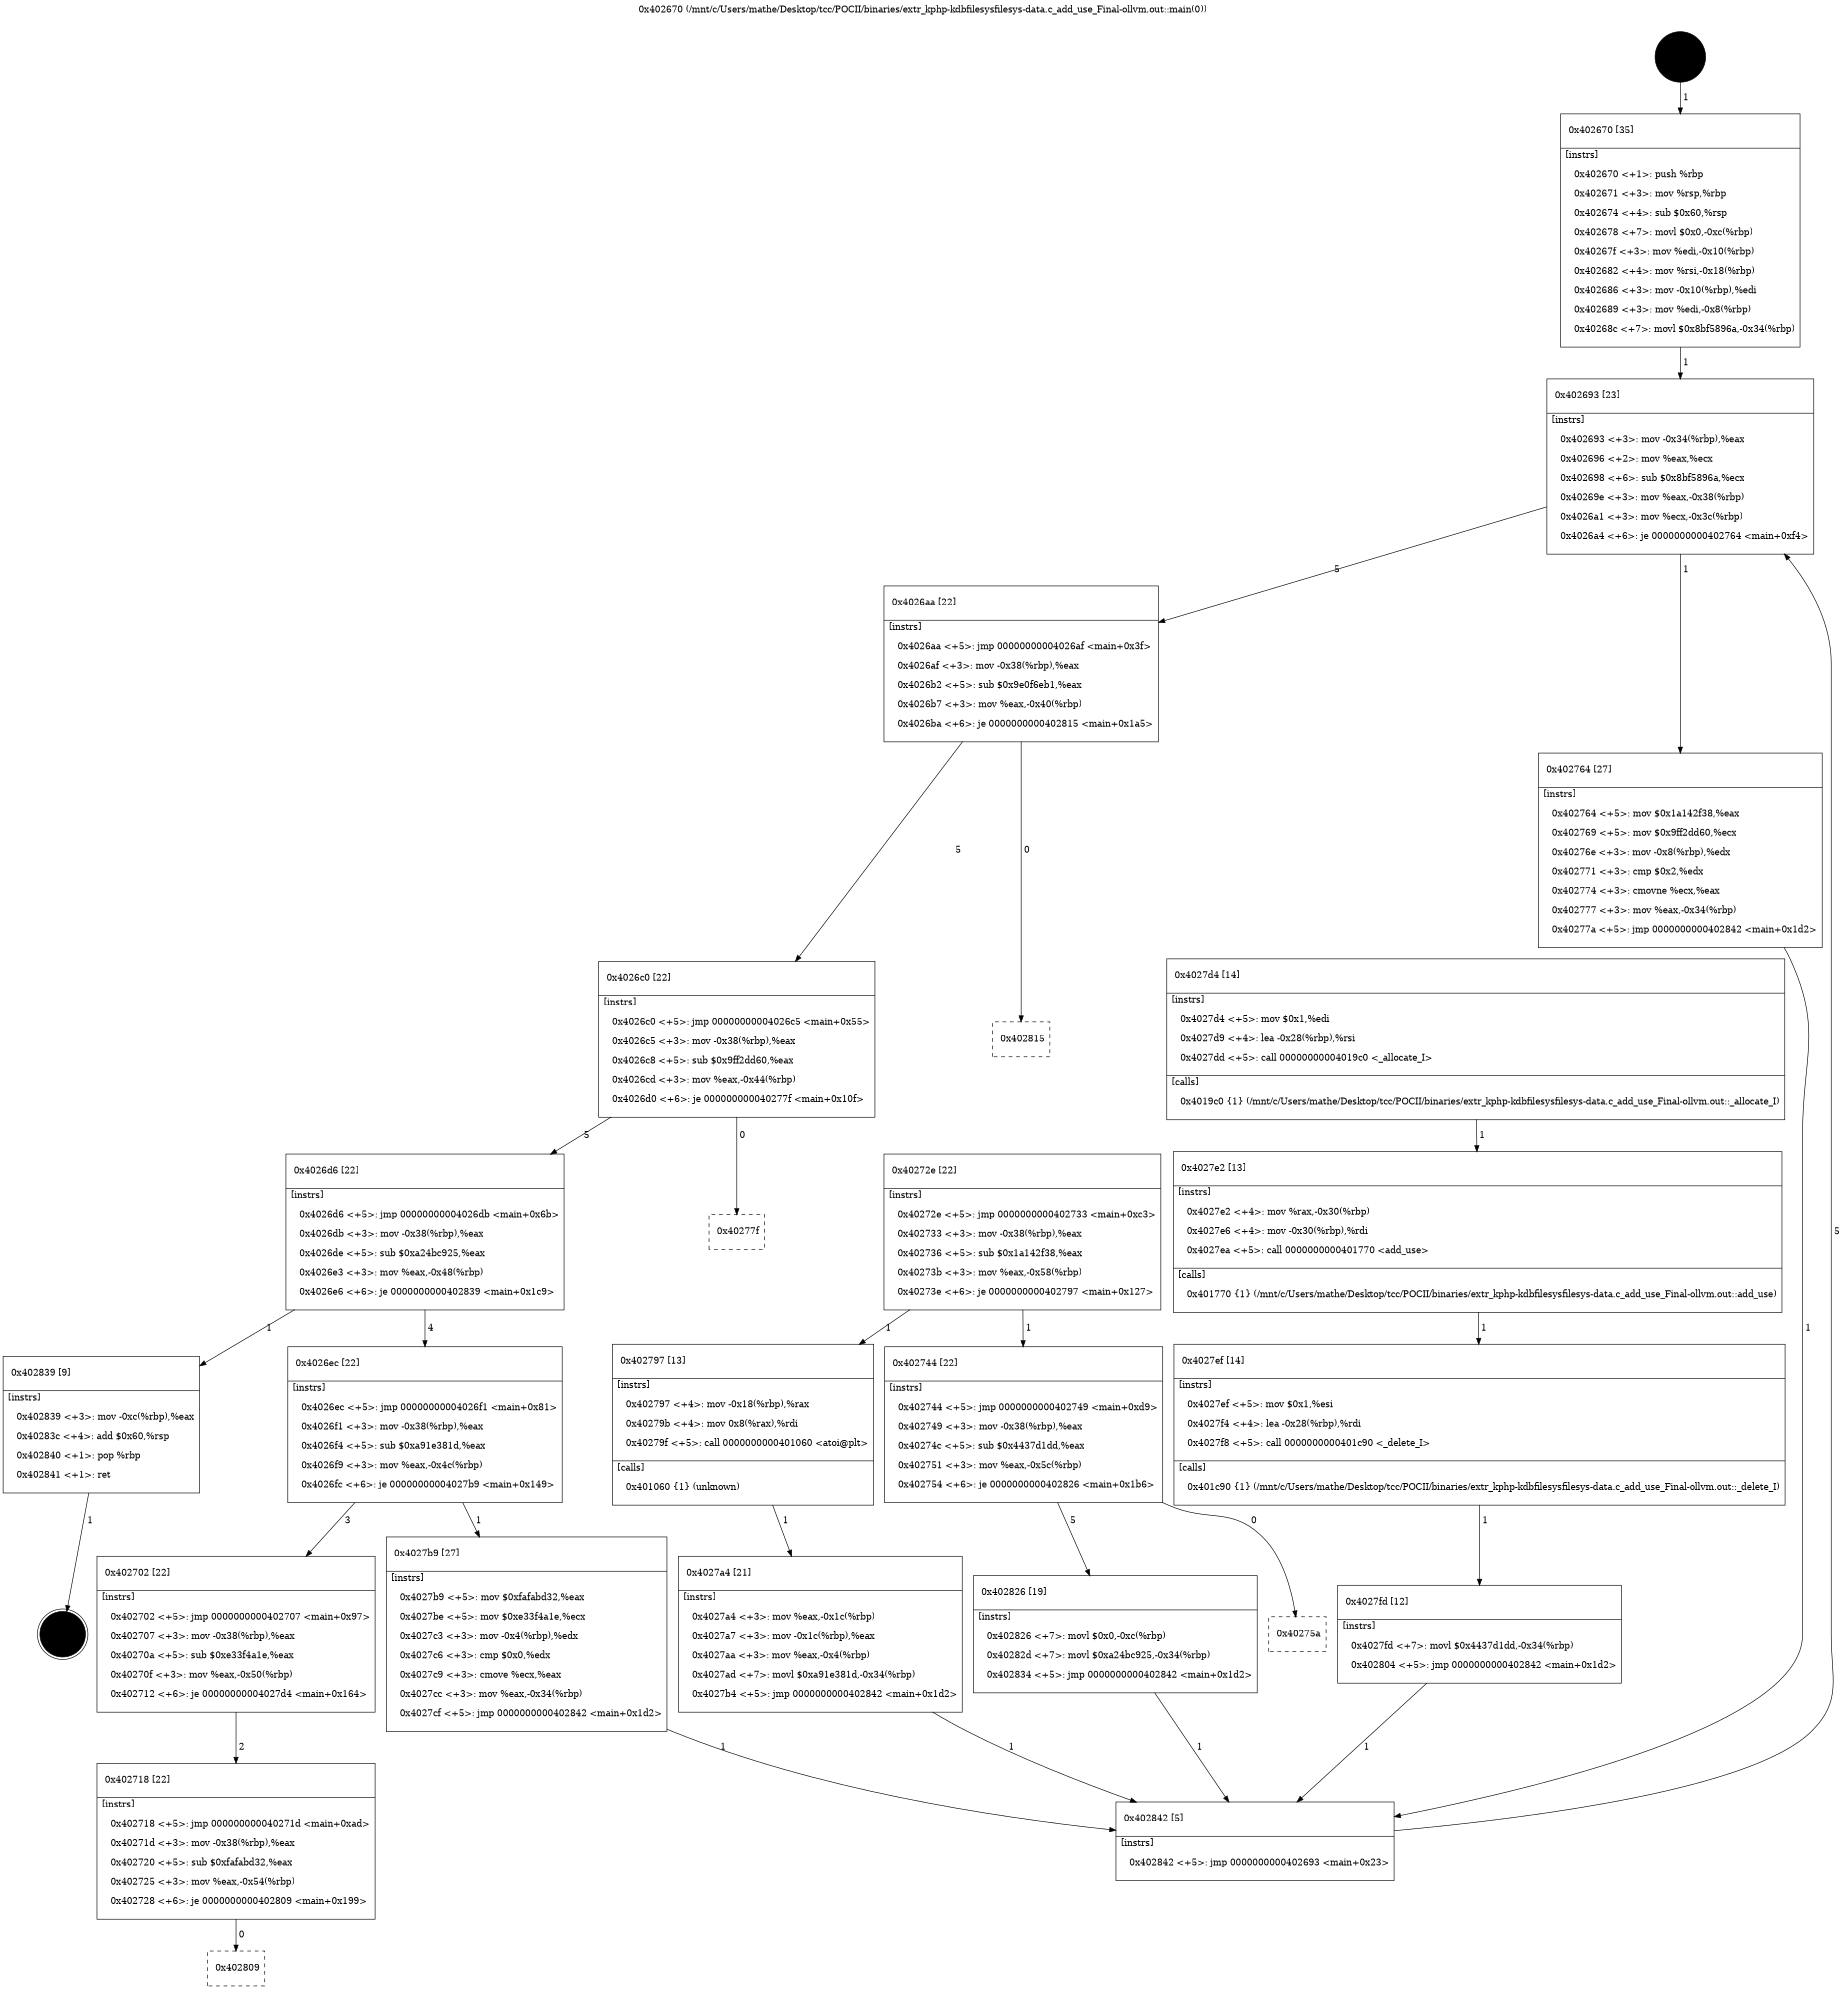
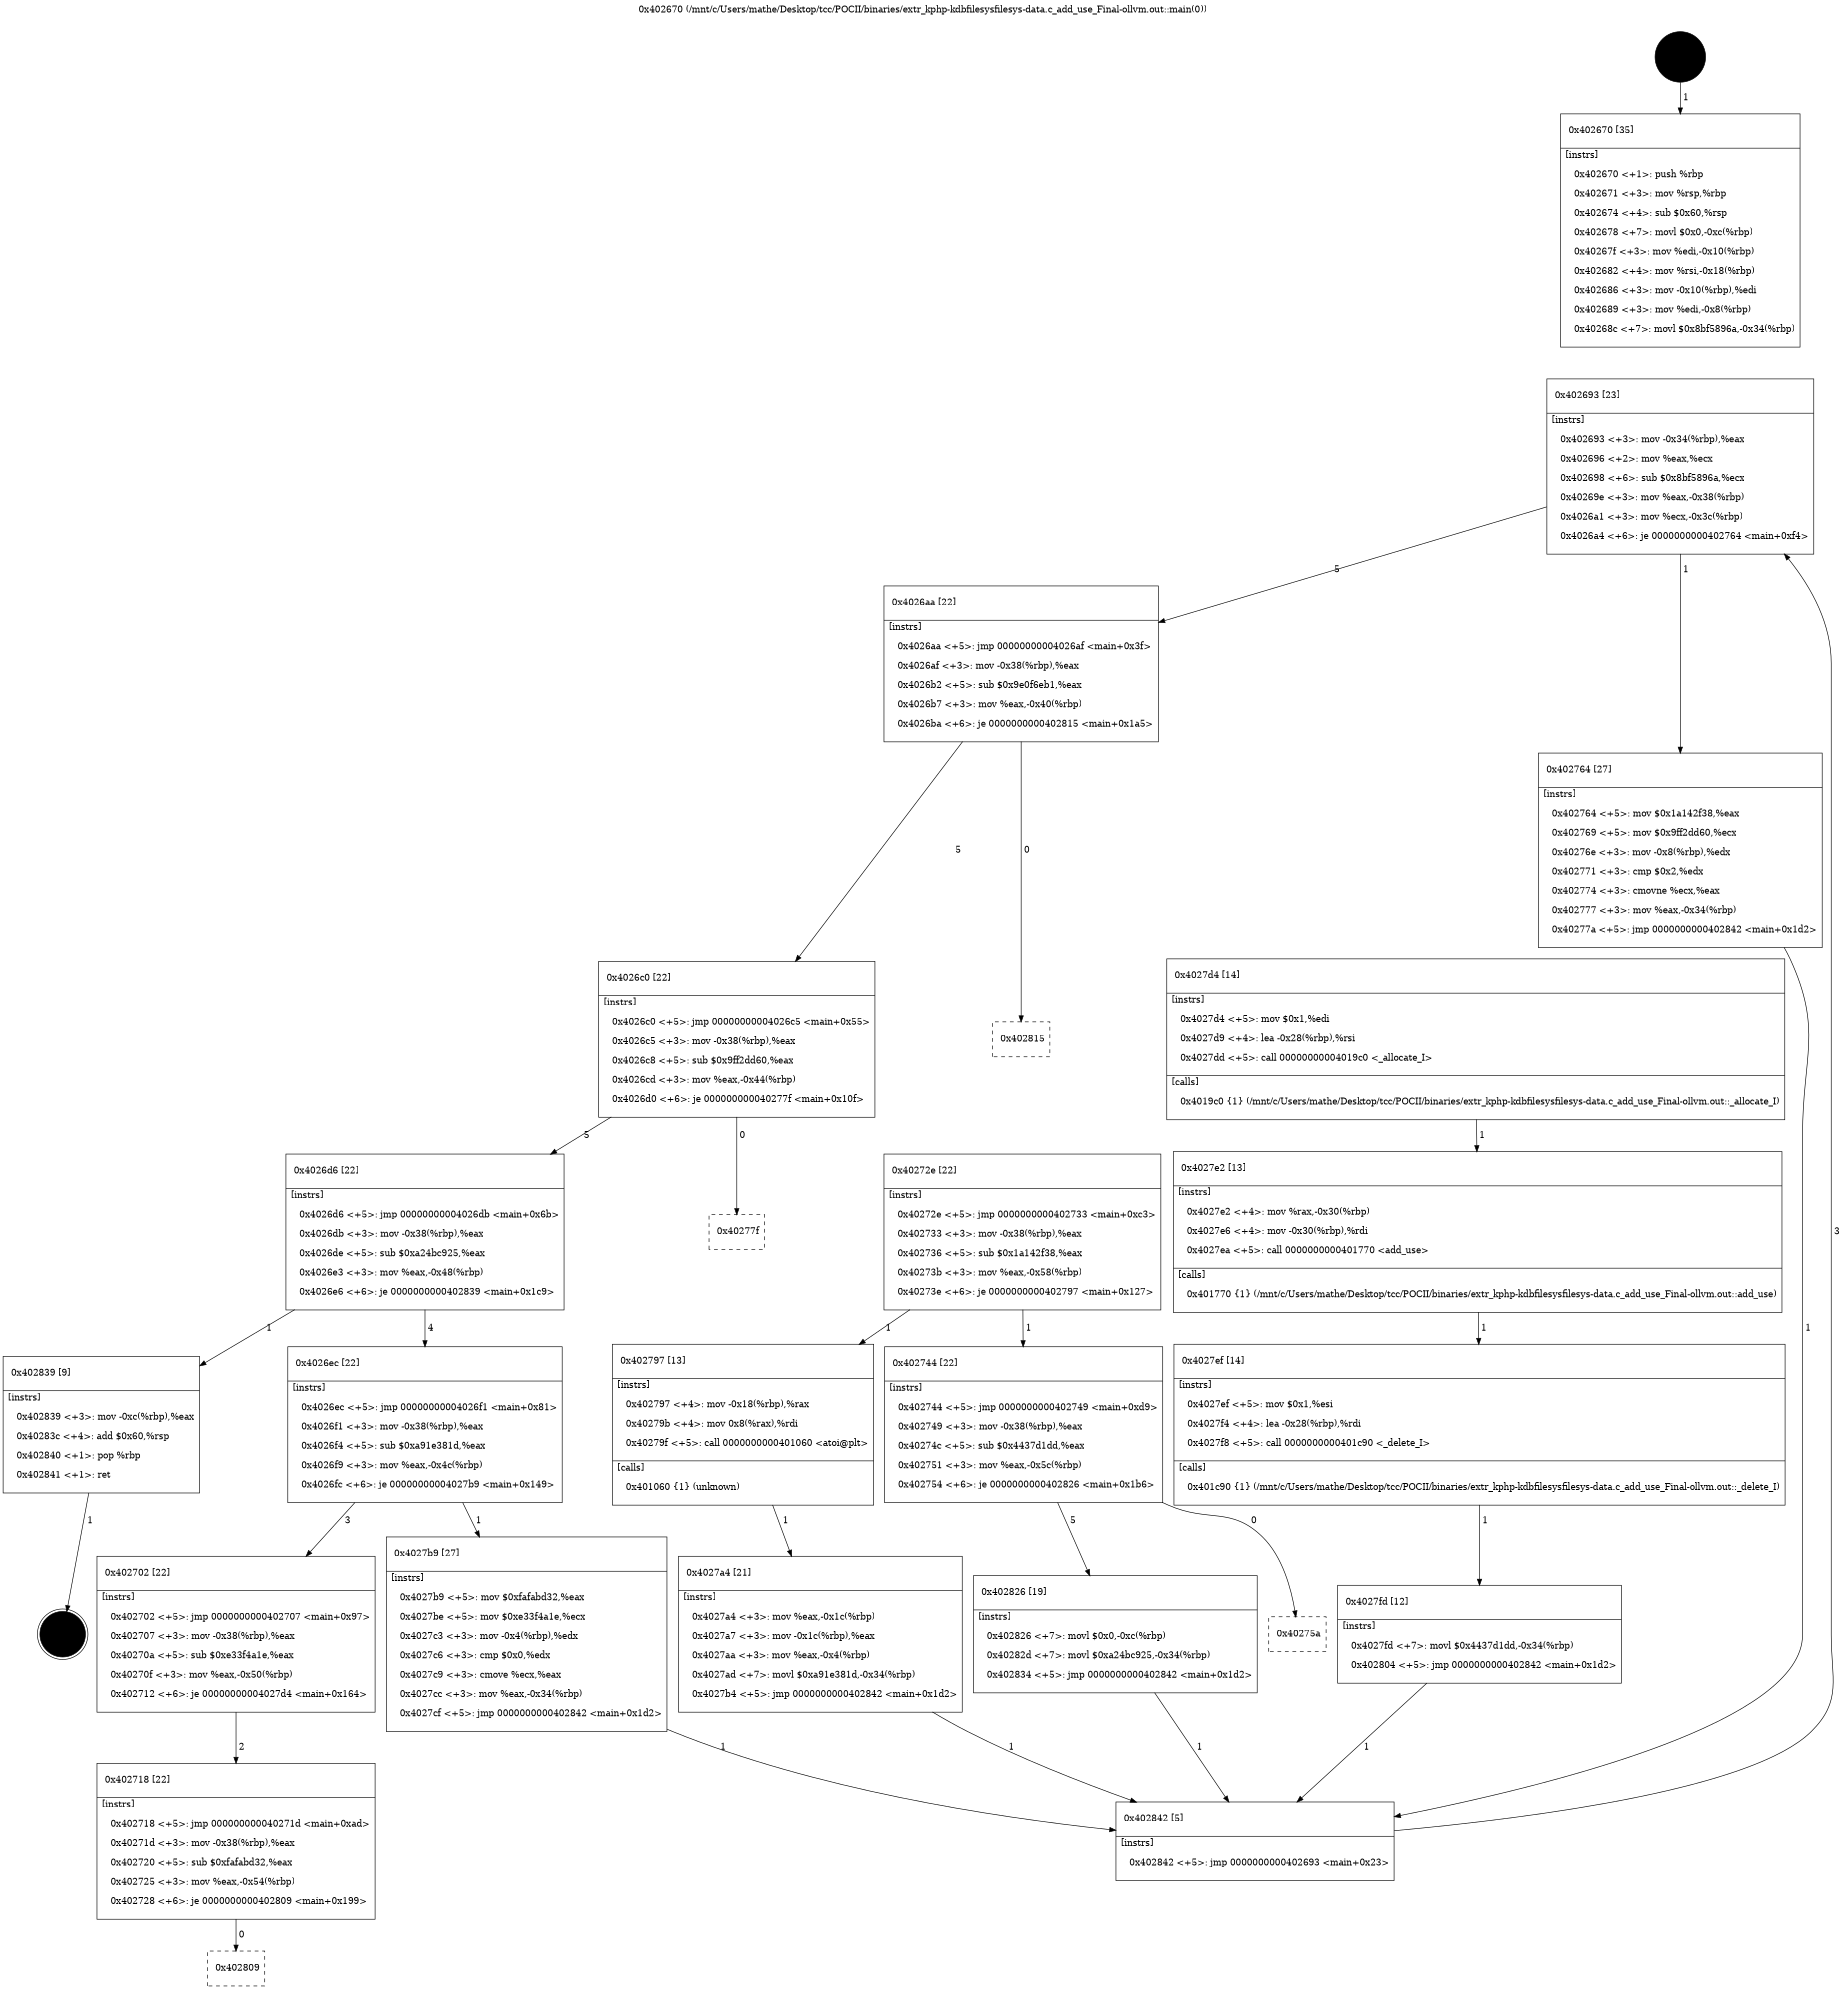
(1680, 360) -> none
(1836, 1232) -> (1836, 1232)
